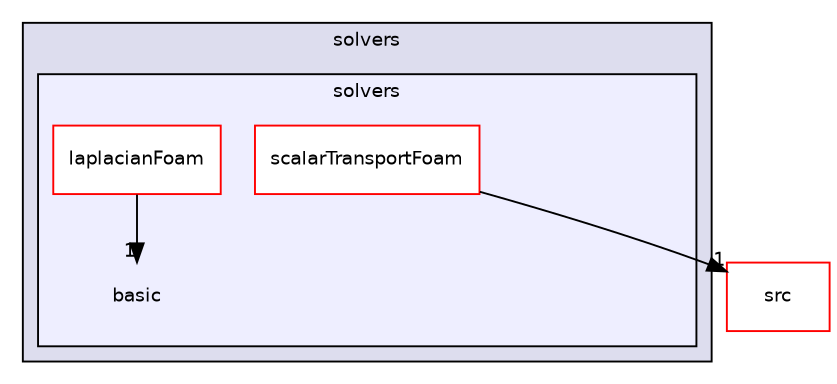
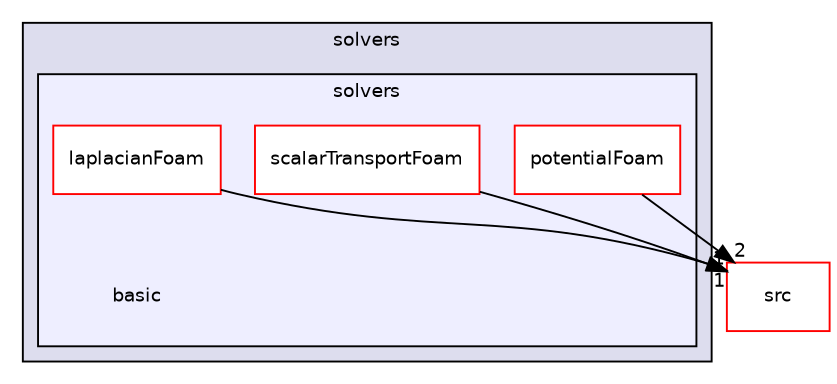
none -> (597, 160)
(137, 219) -> (465, 224)
